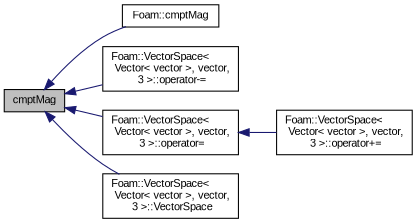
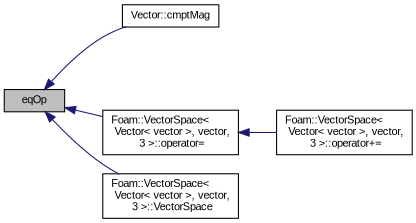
(171, 16) -> (171, 16)
(171, 69) -> none
(34, 101) -> (34, 101)
